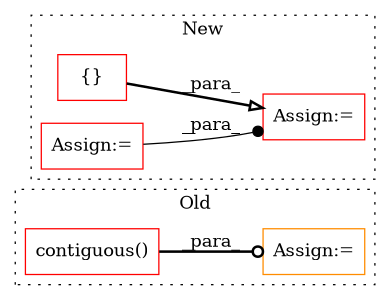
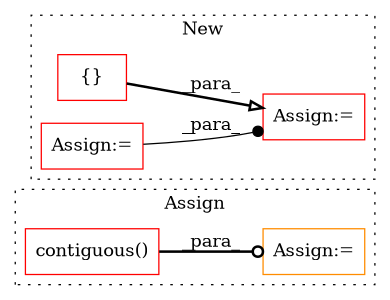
(195, 204) -> (195, 204)
